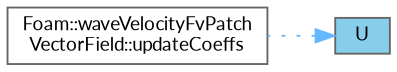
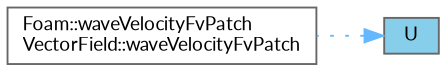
(137, 36) -> (162, 36)
